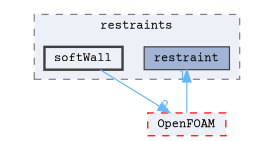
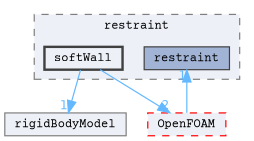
(137, 26) -> (137, 26)
none -> (65, 124)
